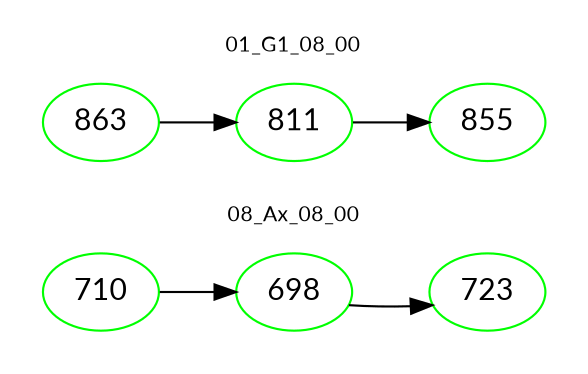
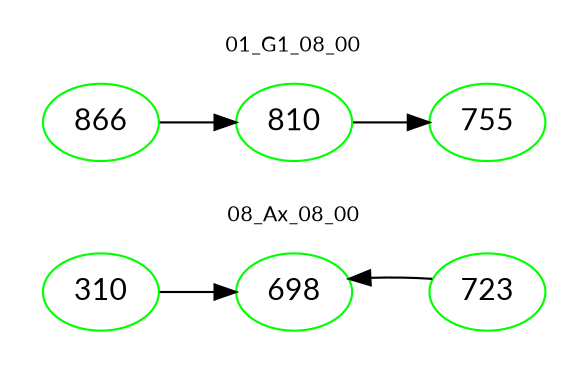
(101, 122) -> (101, 122)
(294, 122) -> (294, 122)
(487, 122) -> (487, 122)
(101, 292) -> (101, 292)
(380, 306) -> (401, 278)
